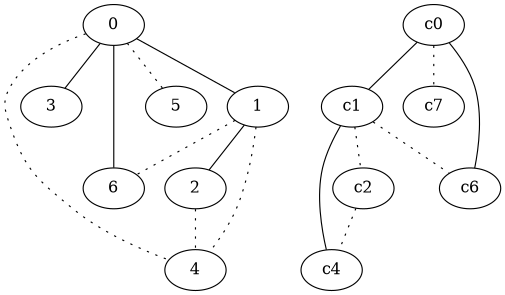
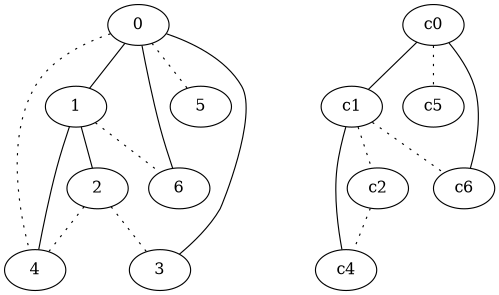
(434, 107) -> (433, 107)
(242, 193) -> (52, 187)
none -> (129, 229)
